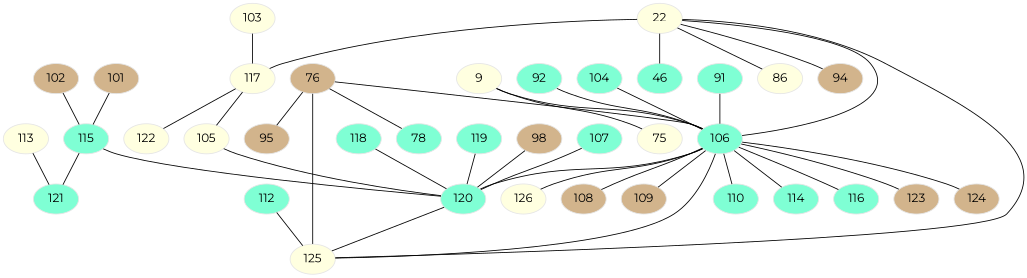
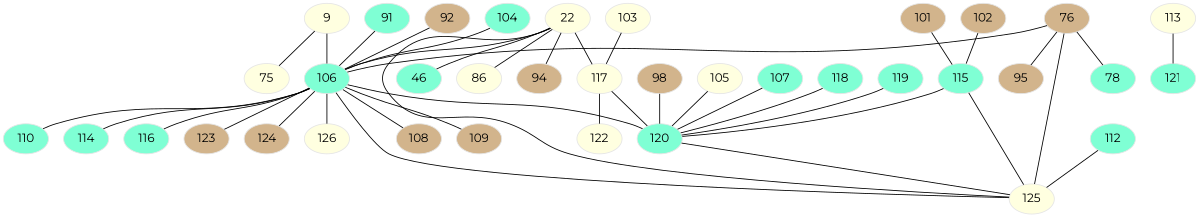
(539, 79) -> (447, 18)
(230, 109) -> (629, 109)
(71, 169) -> (996, 139)
